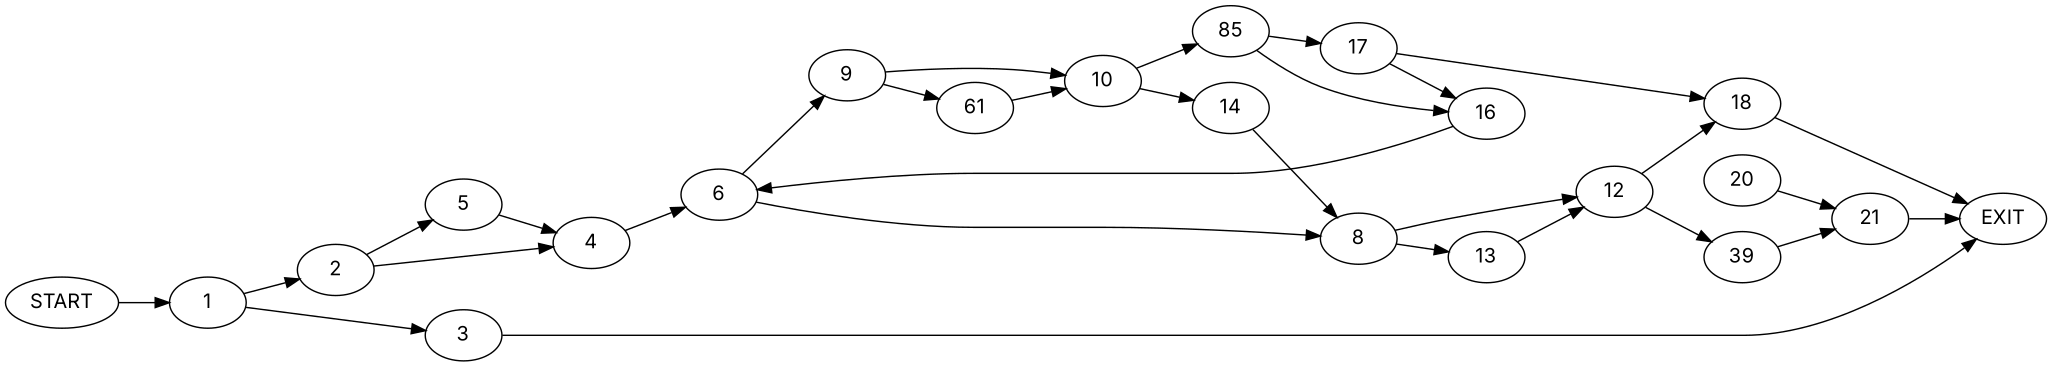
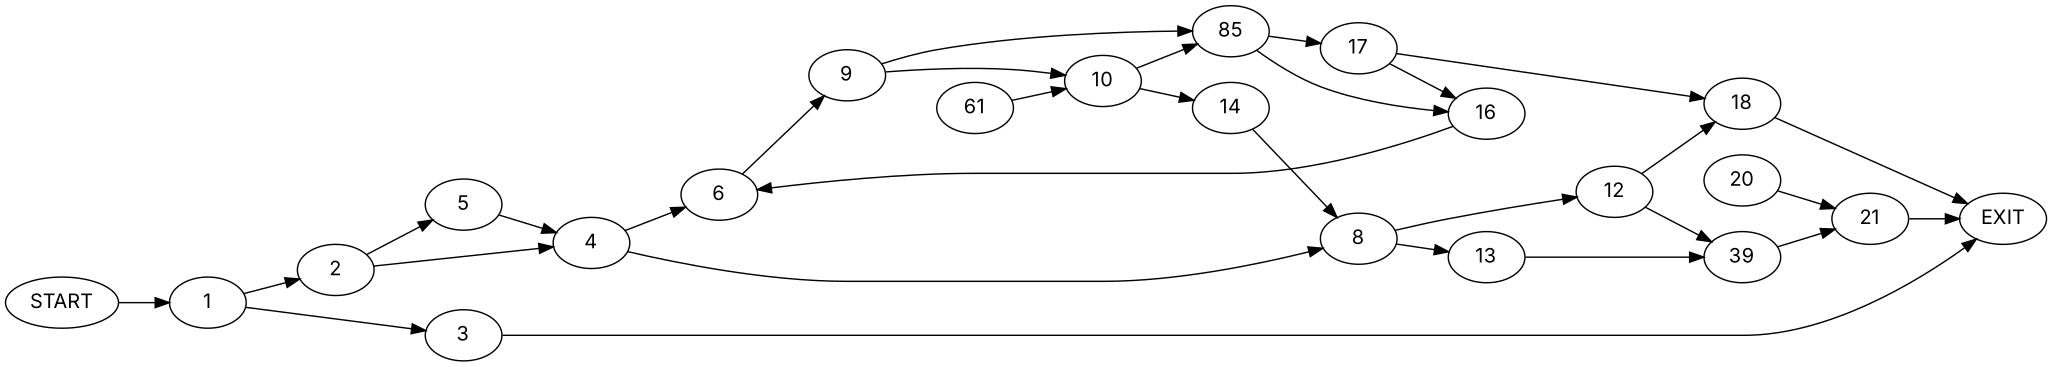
(904, 90) -> (1029, 38)
(1030, 227) -> (968, 281)
(1544, 228) -> (1607, 257)
